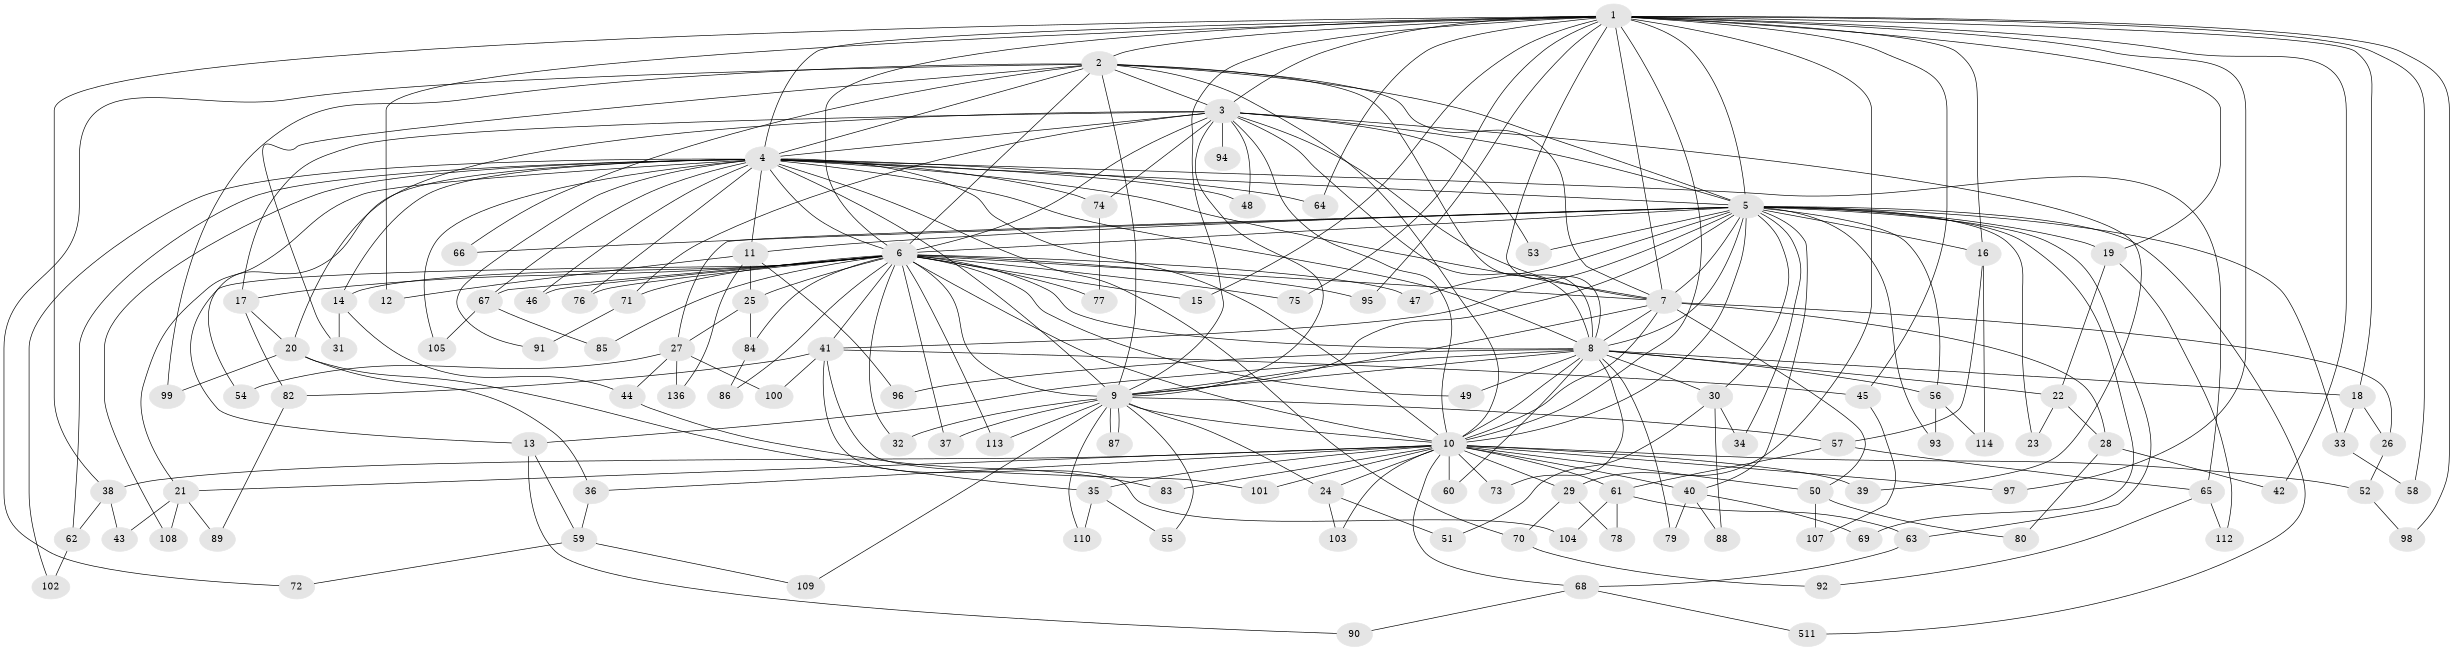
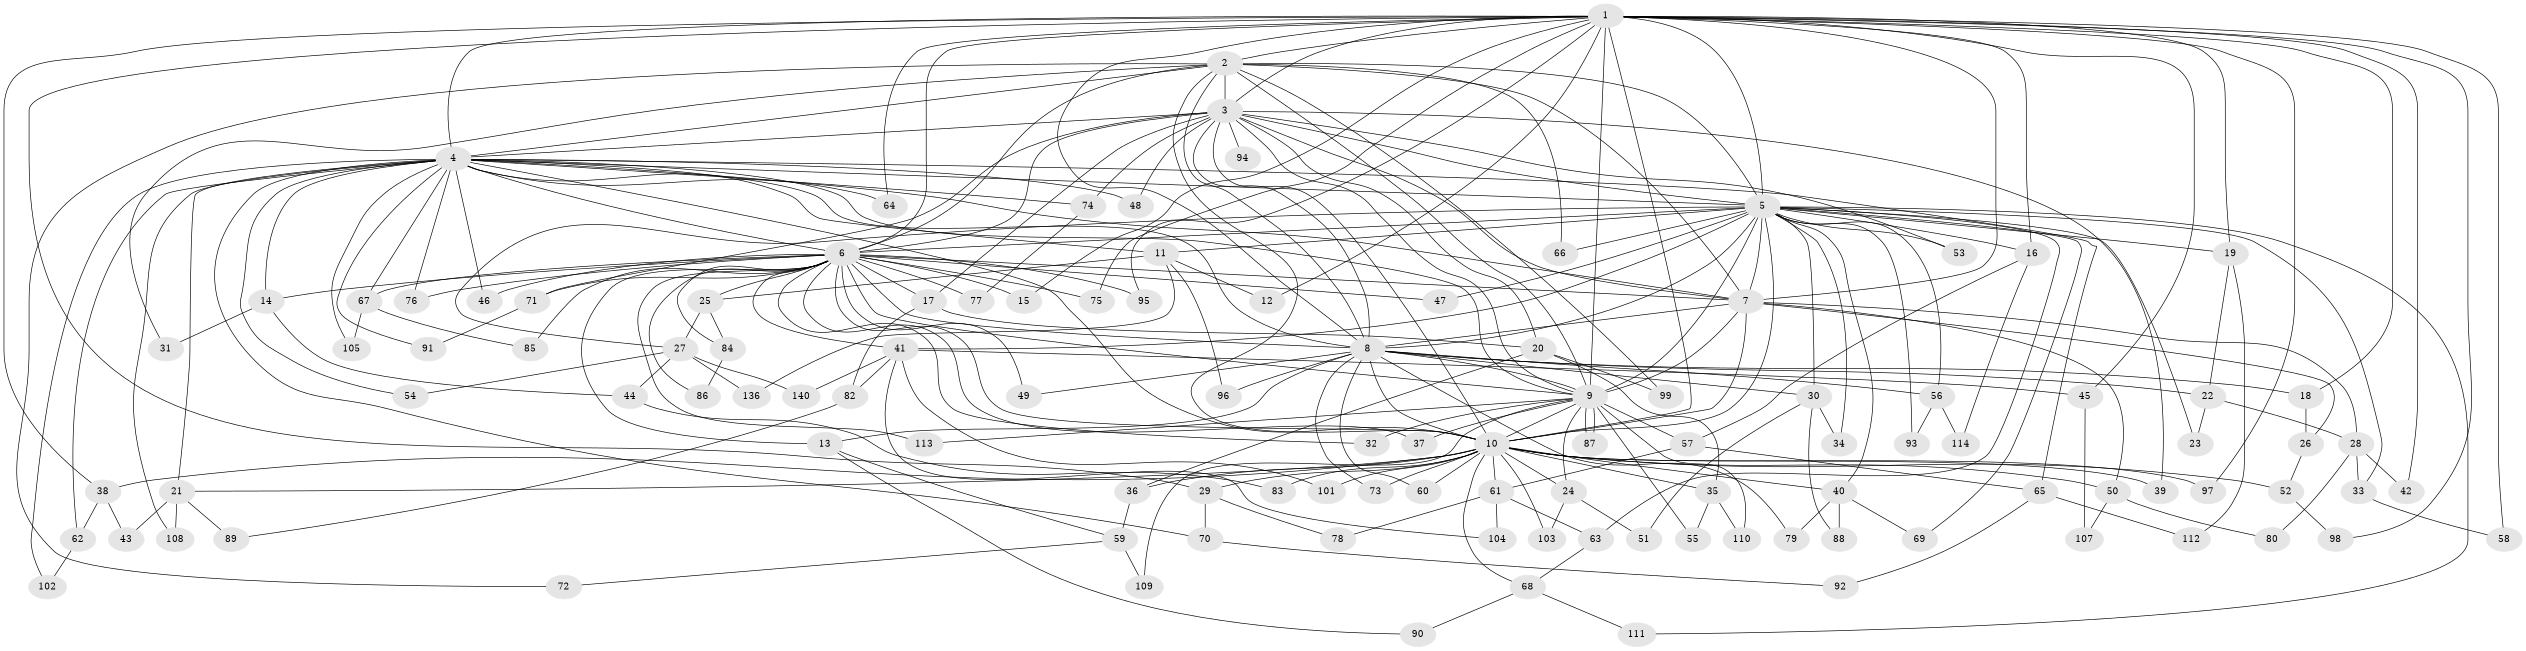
(774, 397) -> (801, 397)
(2349, 420) -> (2358, 468)
(1807, 635) -> (1637, 635)
